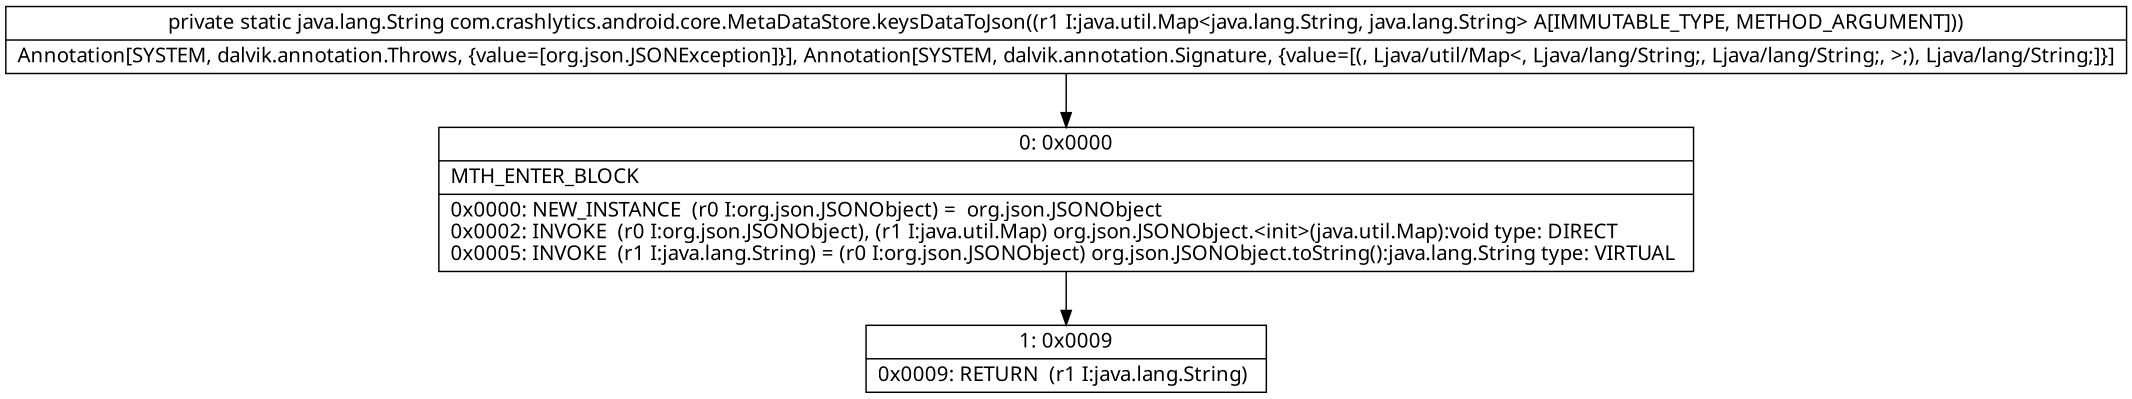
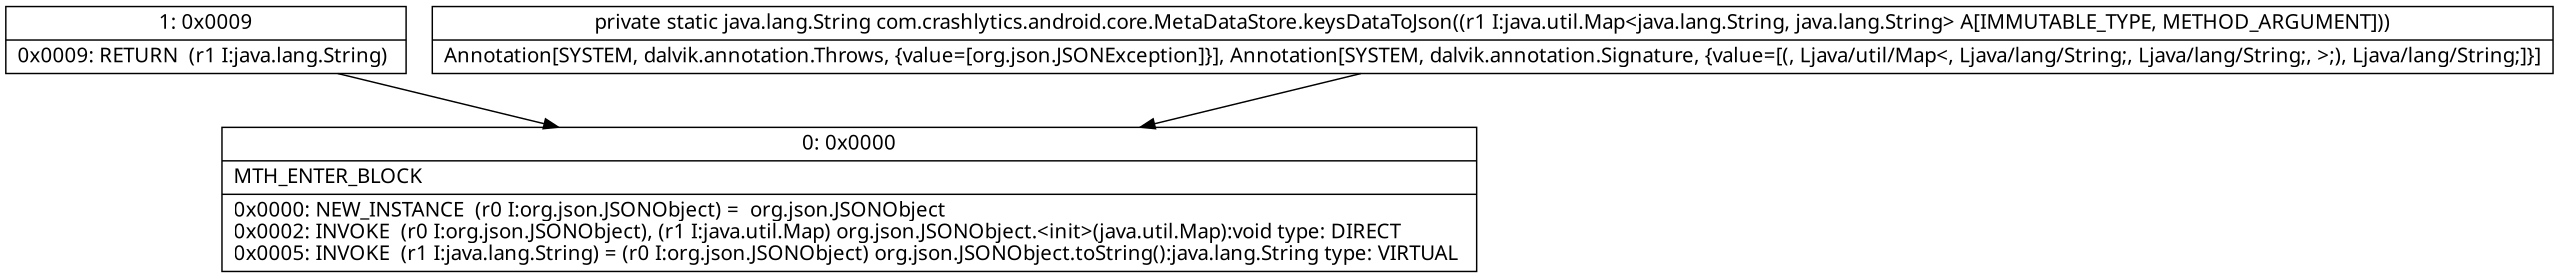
(1066, 291) -> (441, 99)
